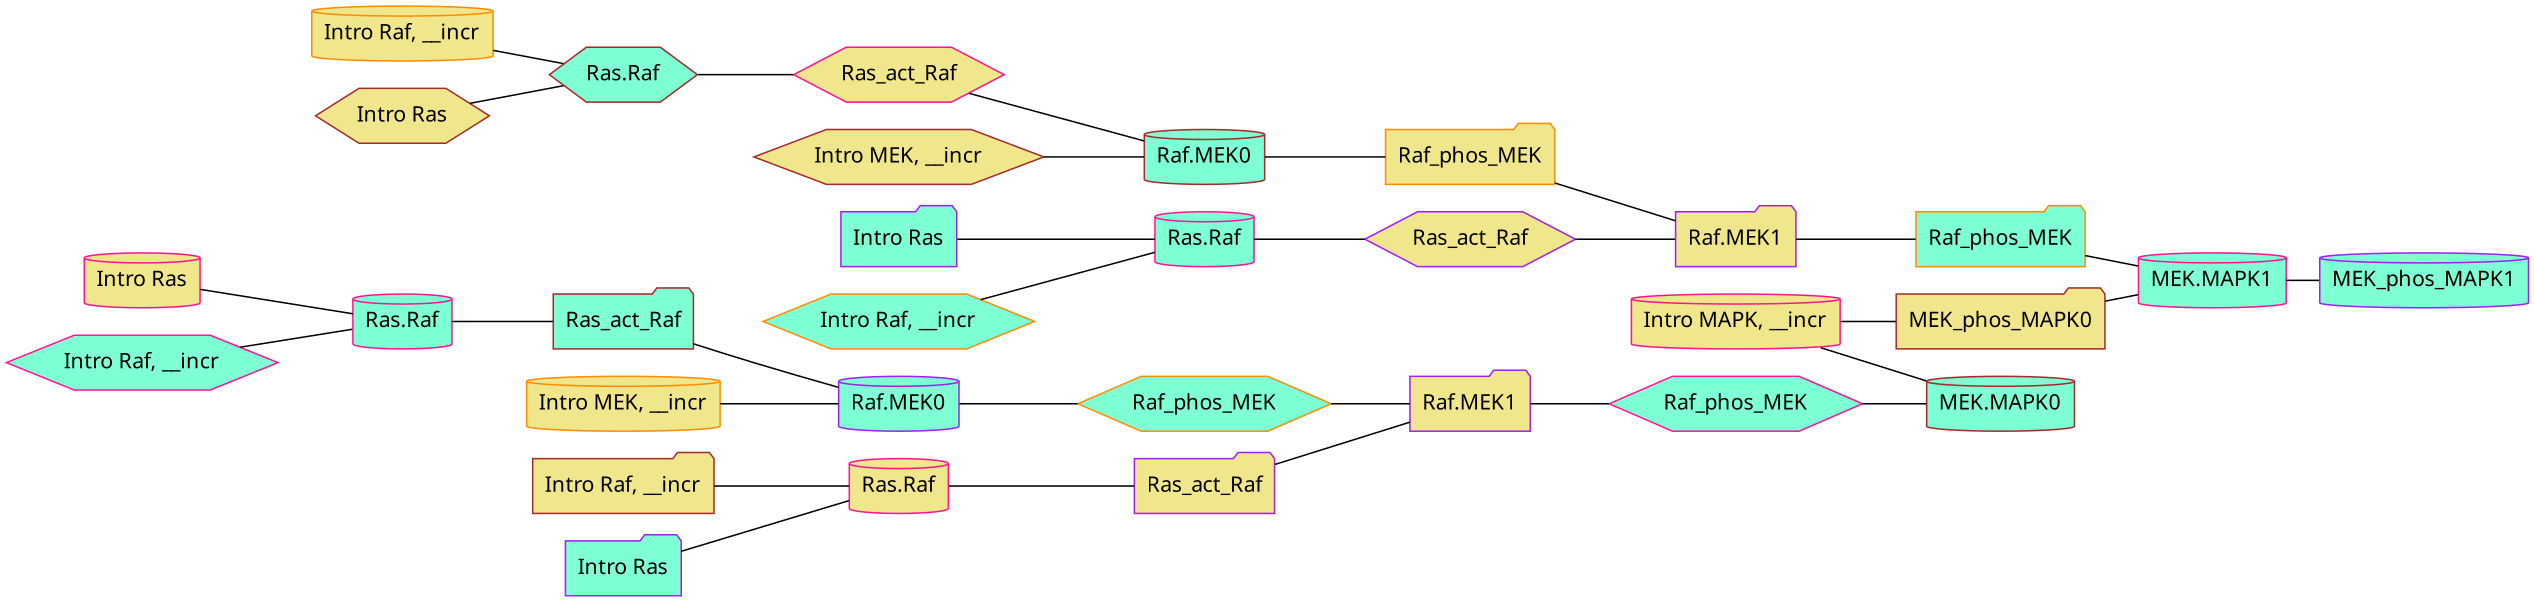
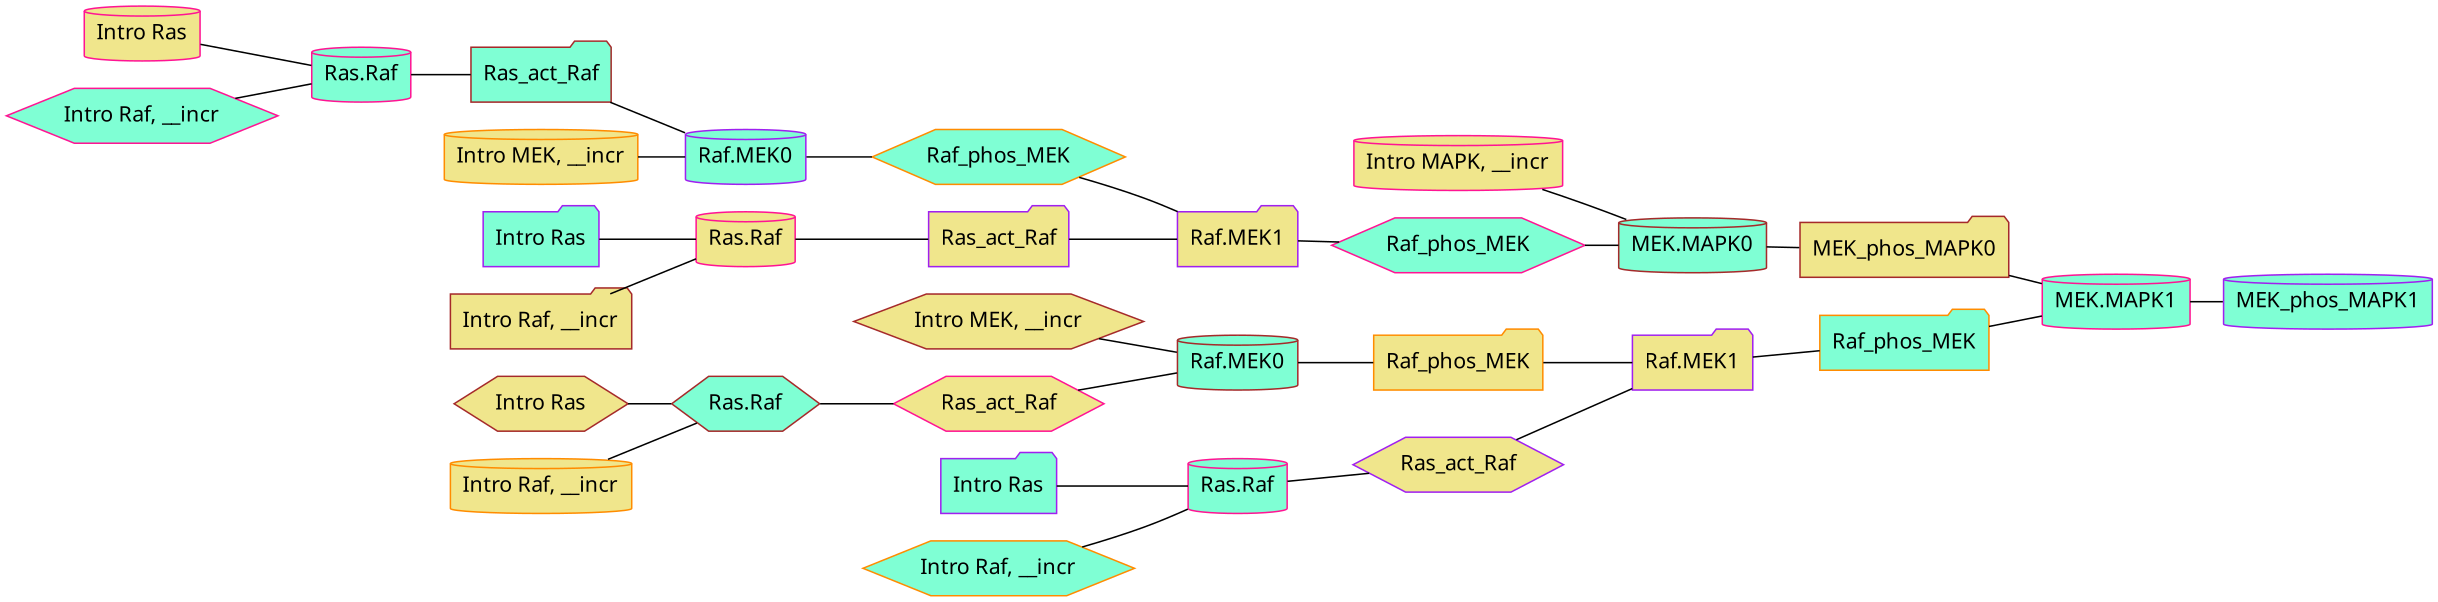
(1868, 321) -> (1783, 247)
